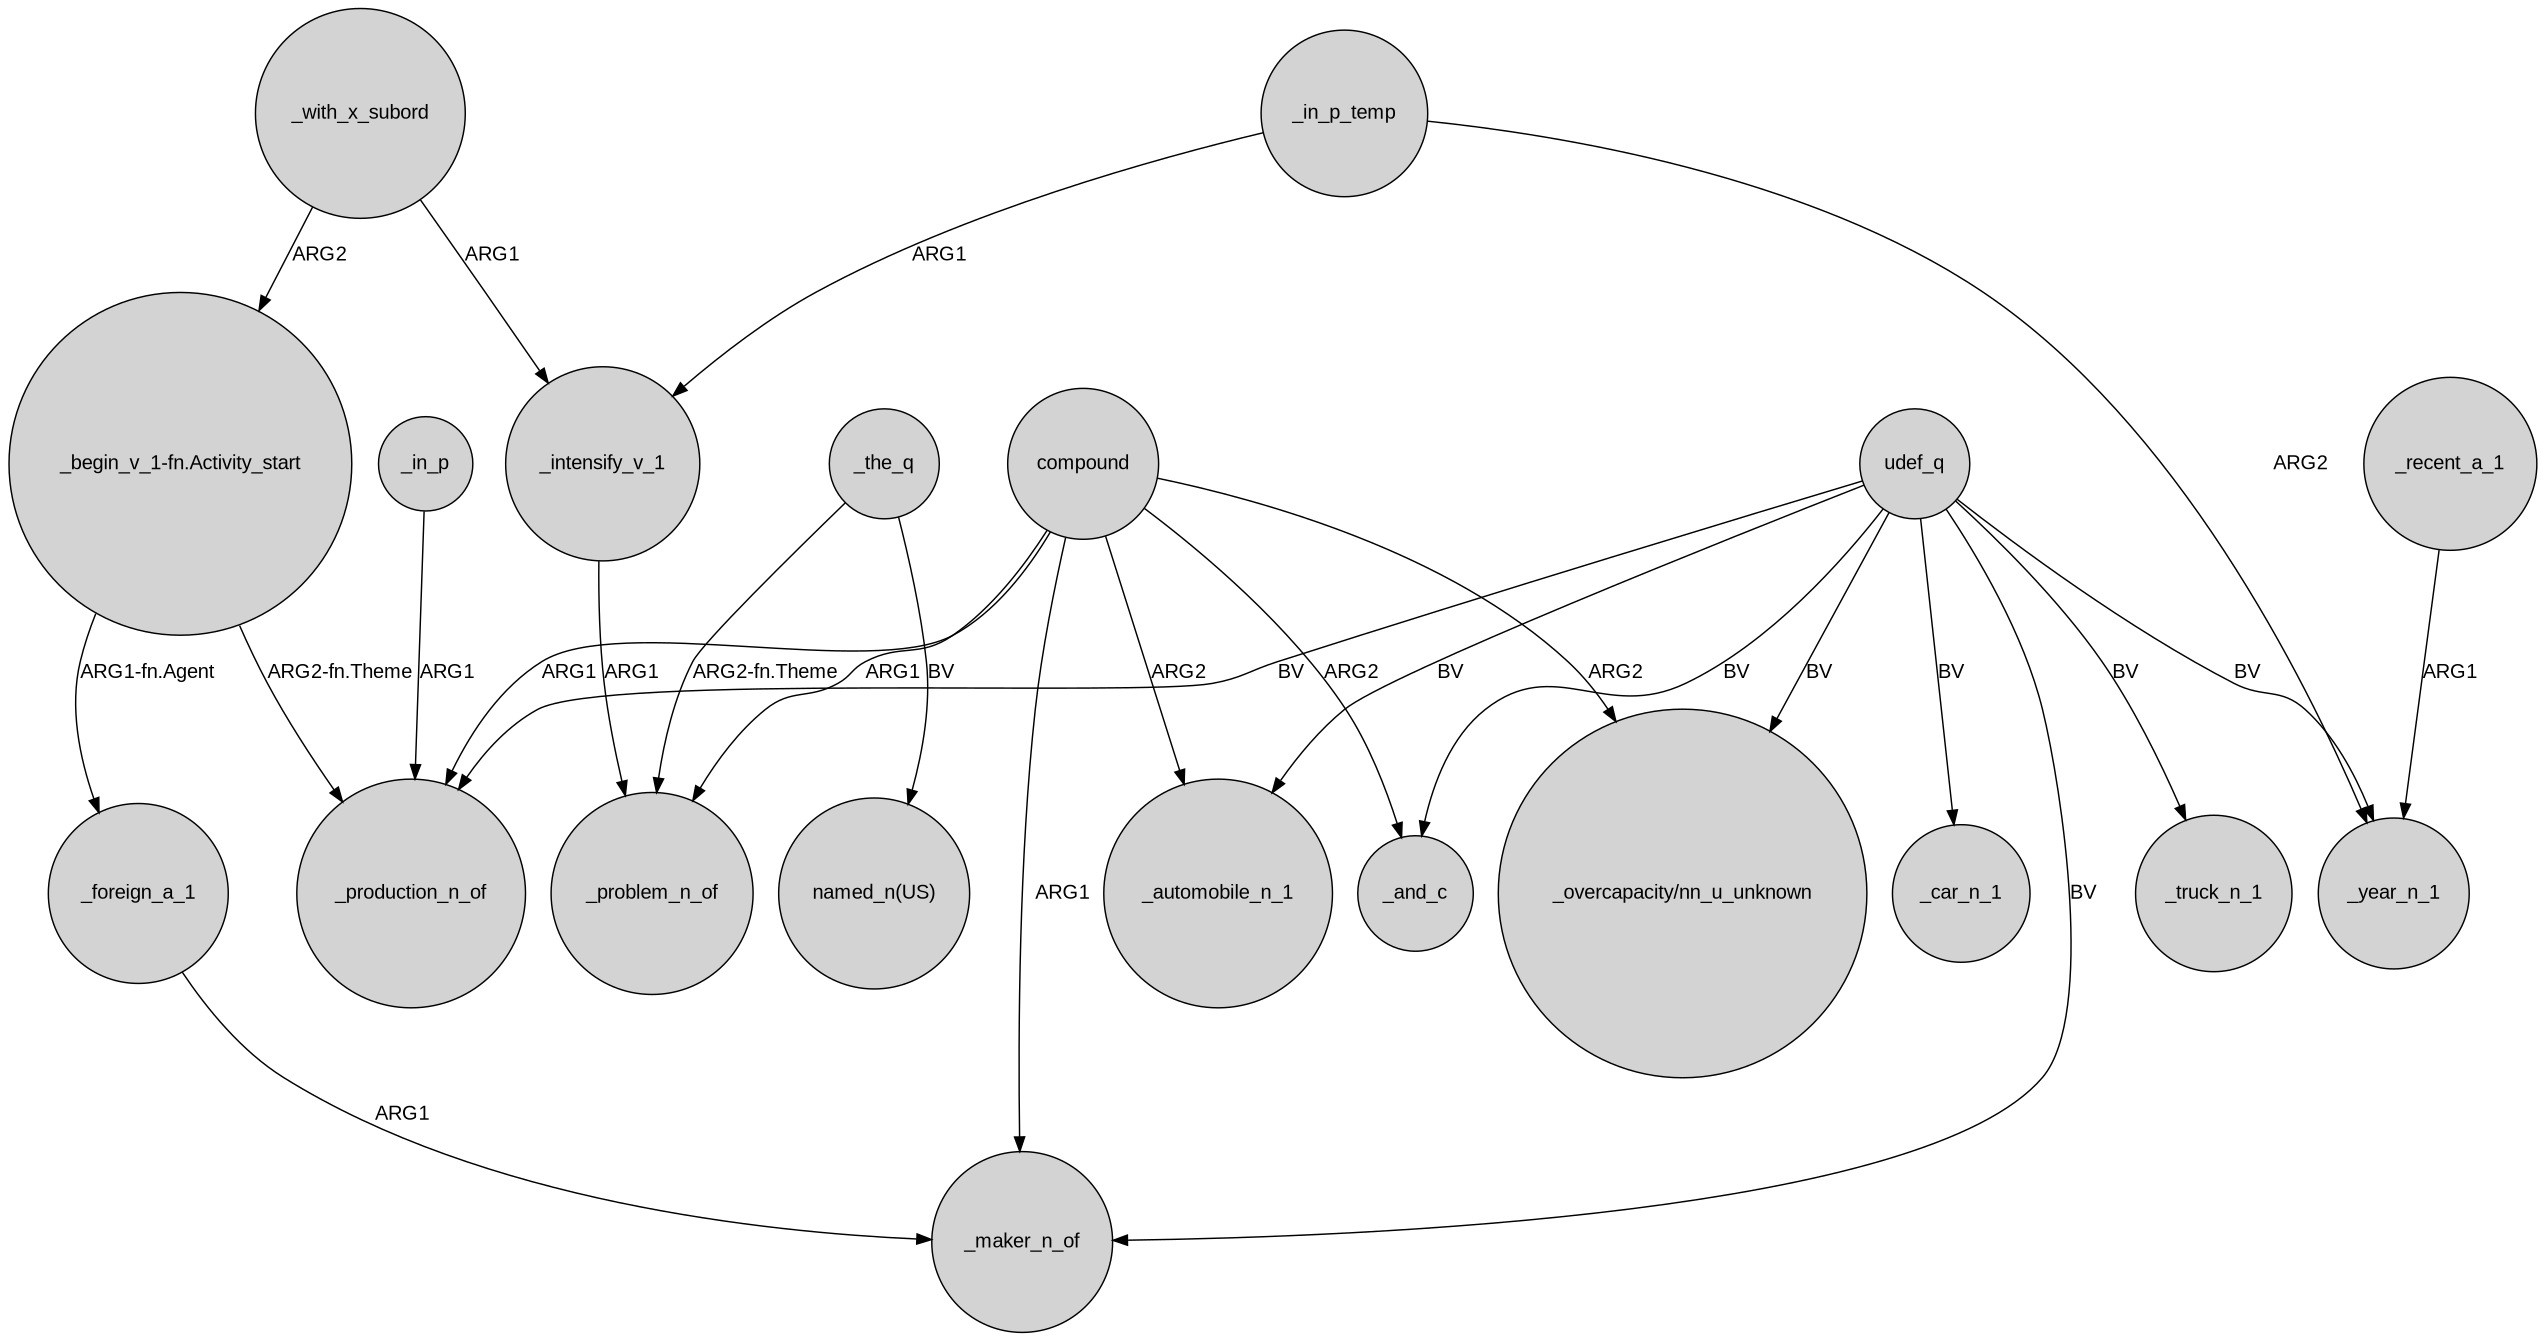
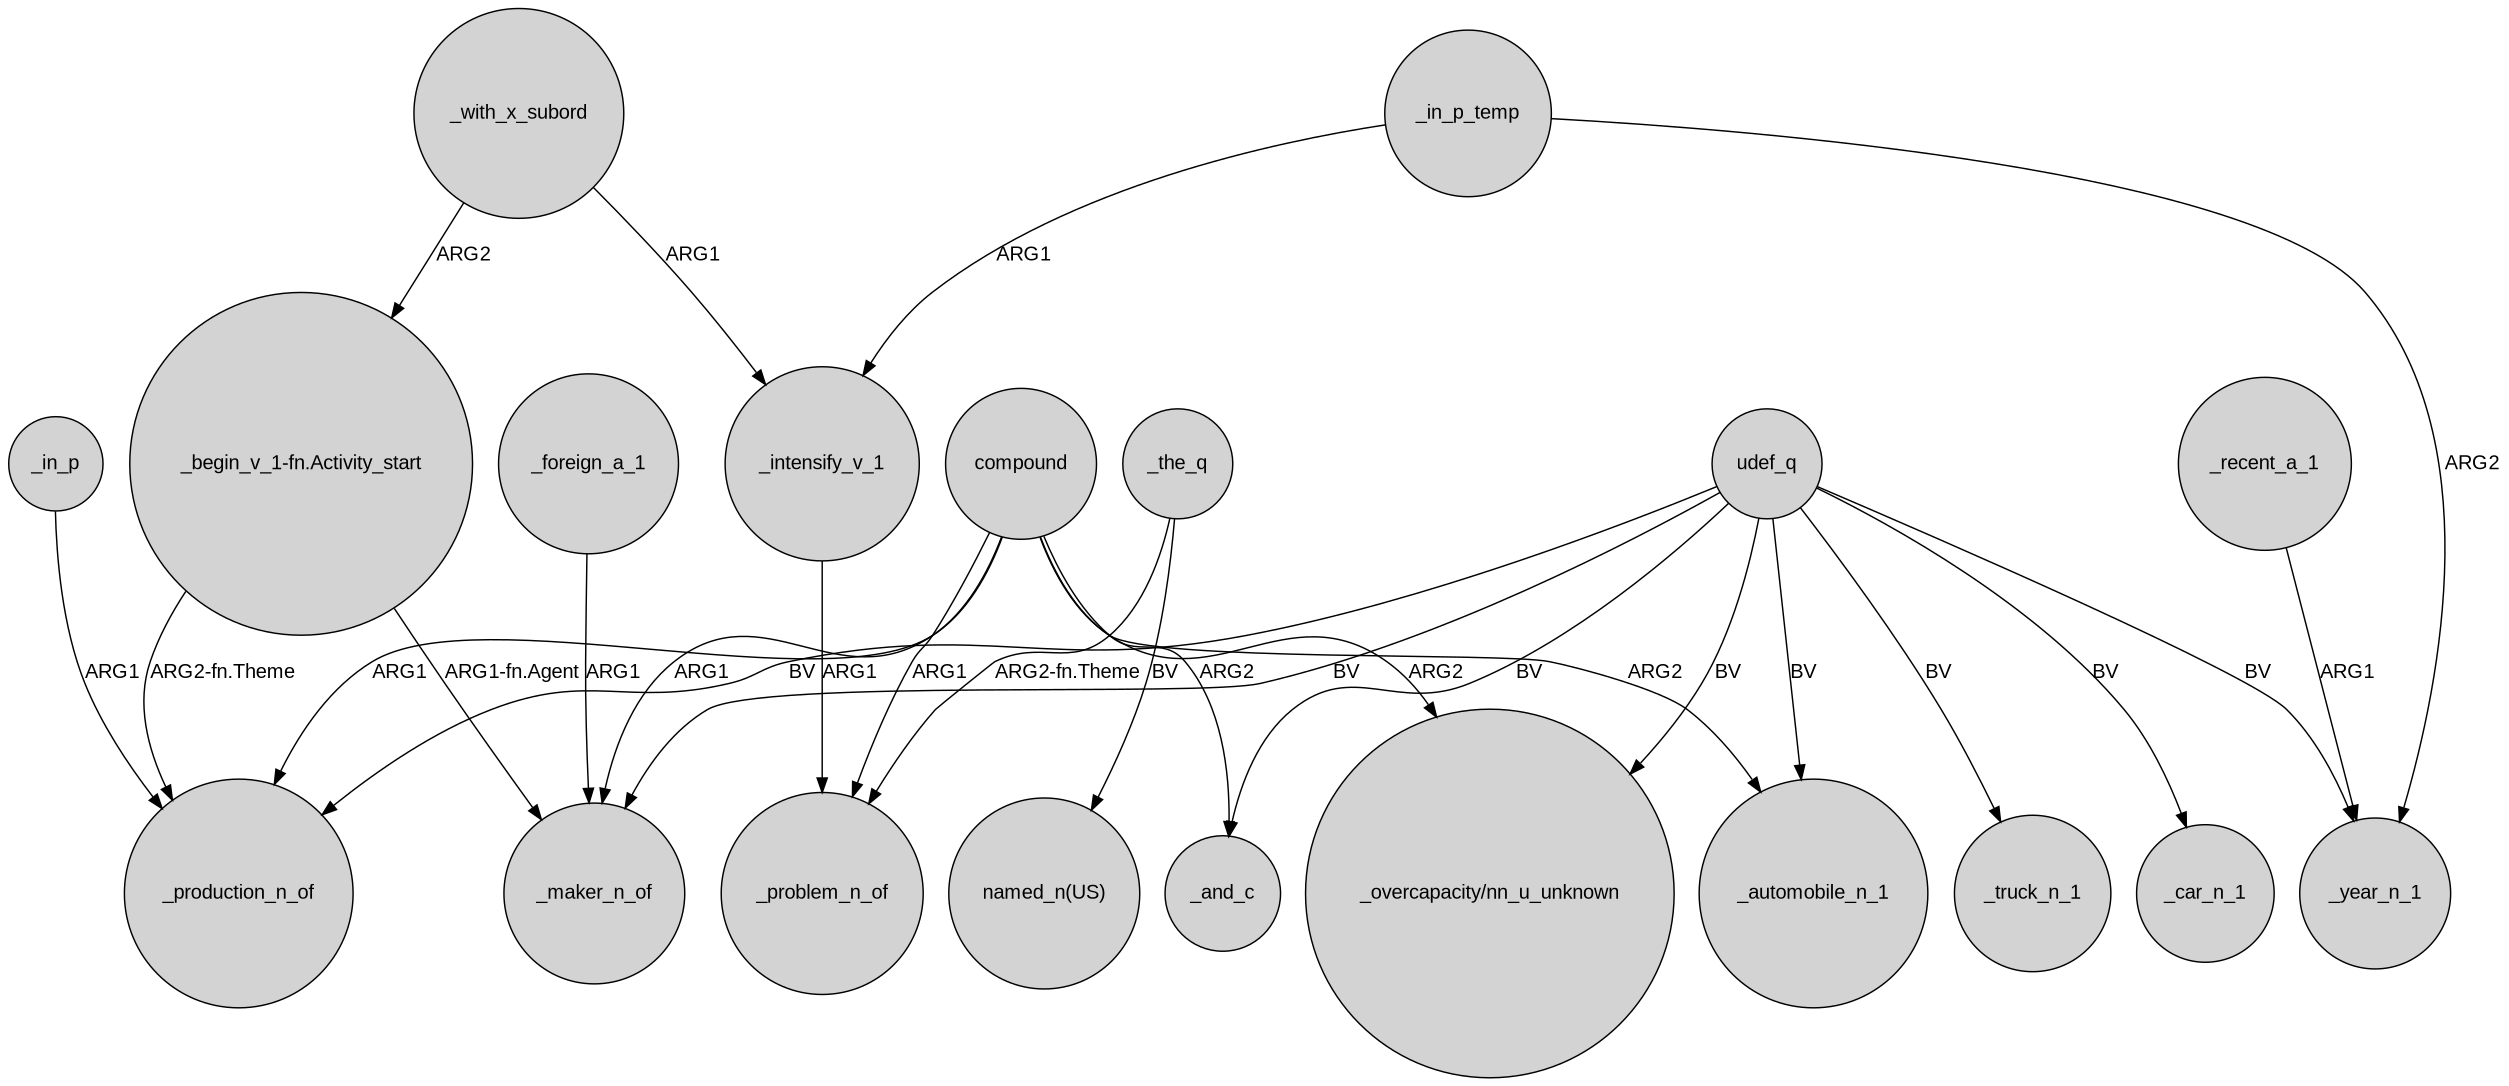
(76, 706) -> (462, 709)
